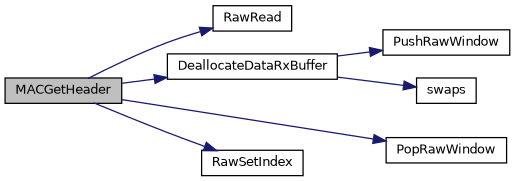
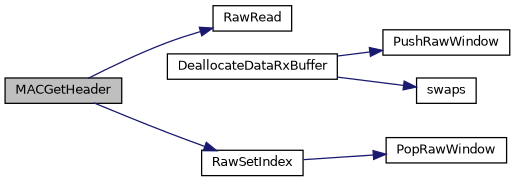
(138, 81) -> none
(248, 119) -> (338, 157)
